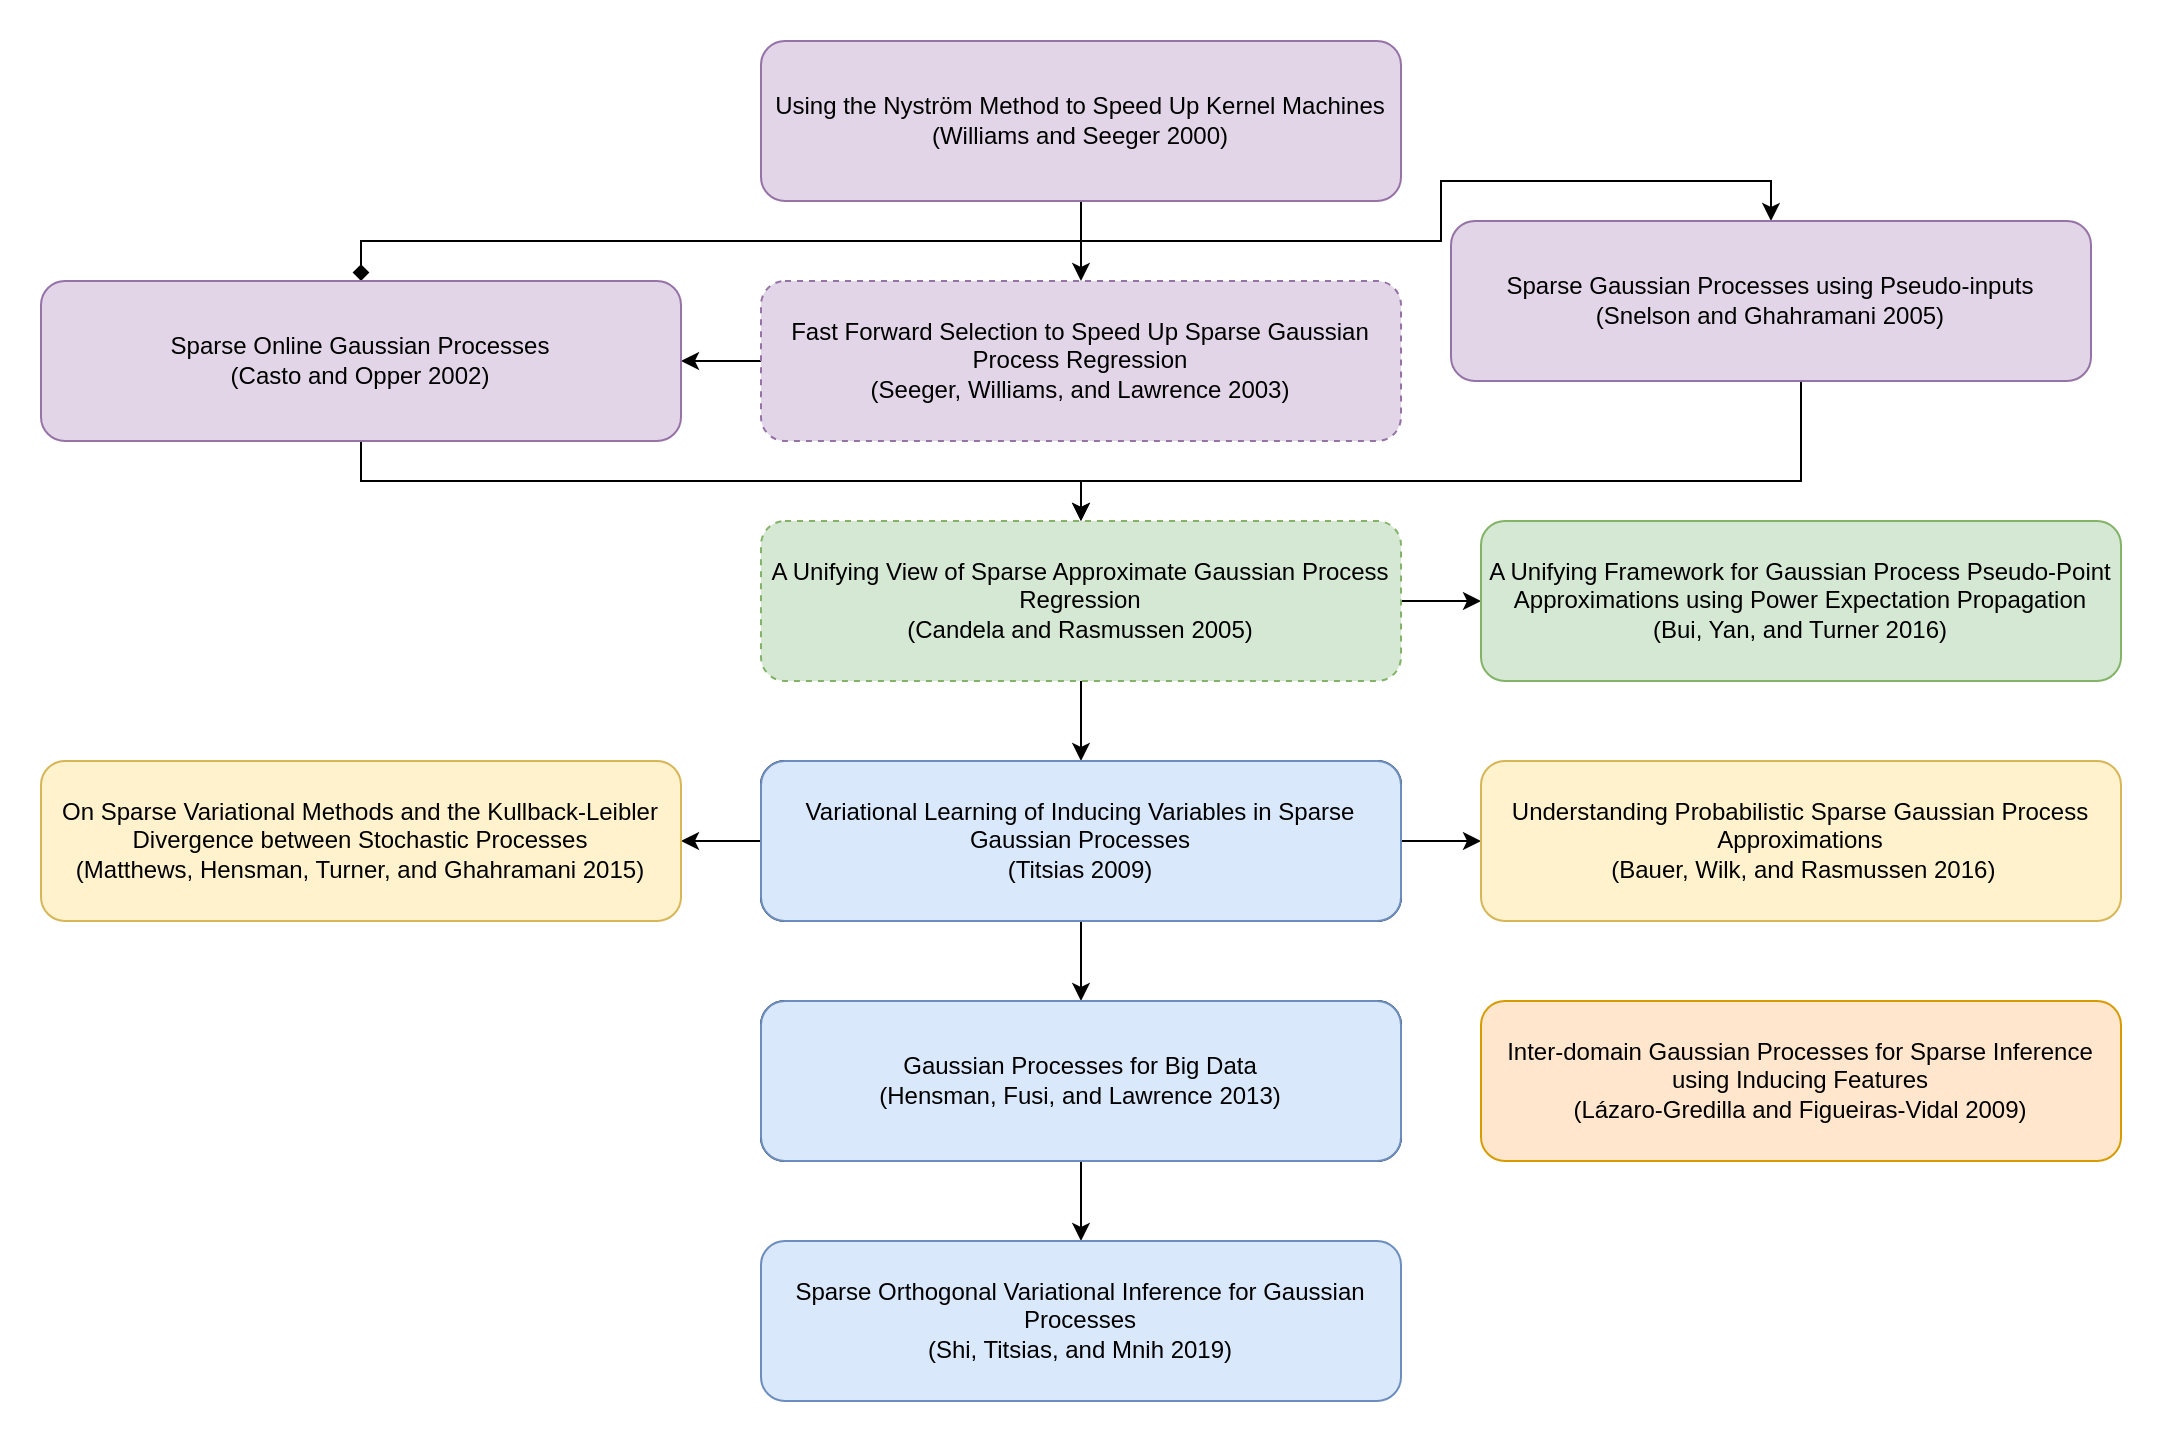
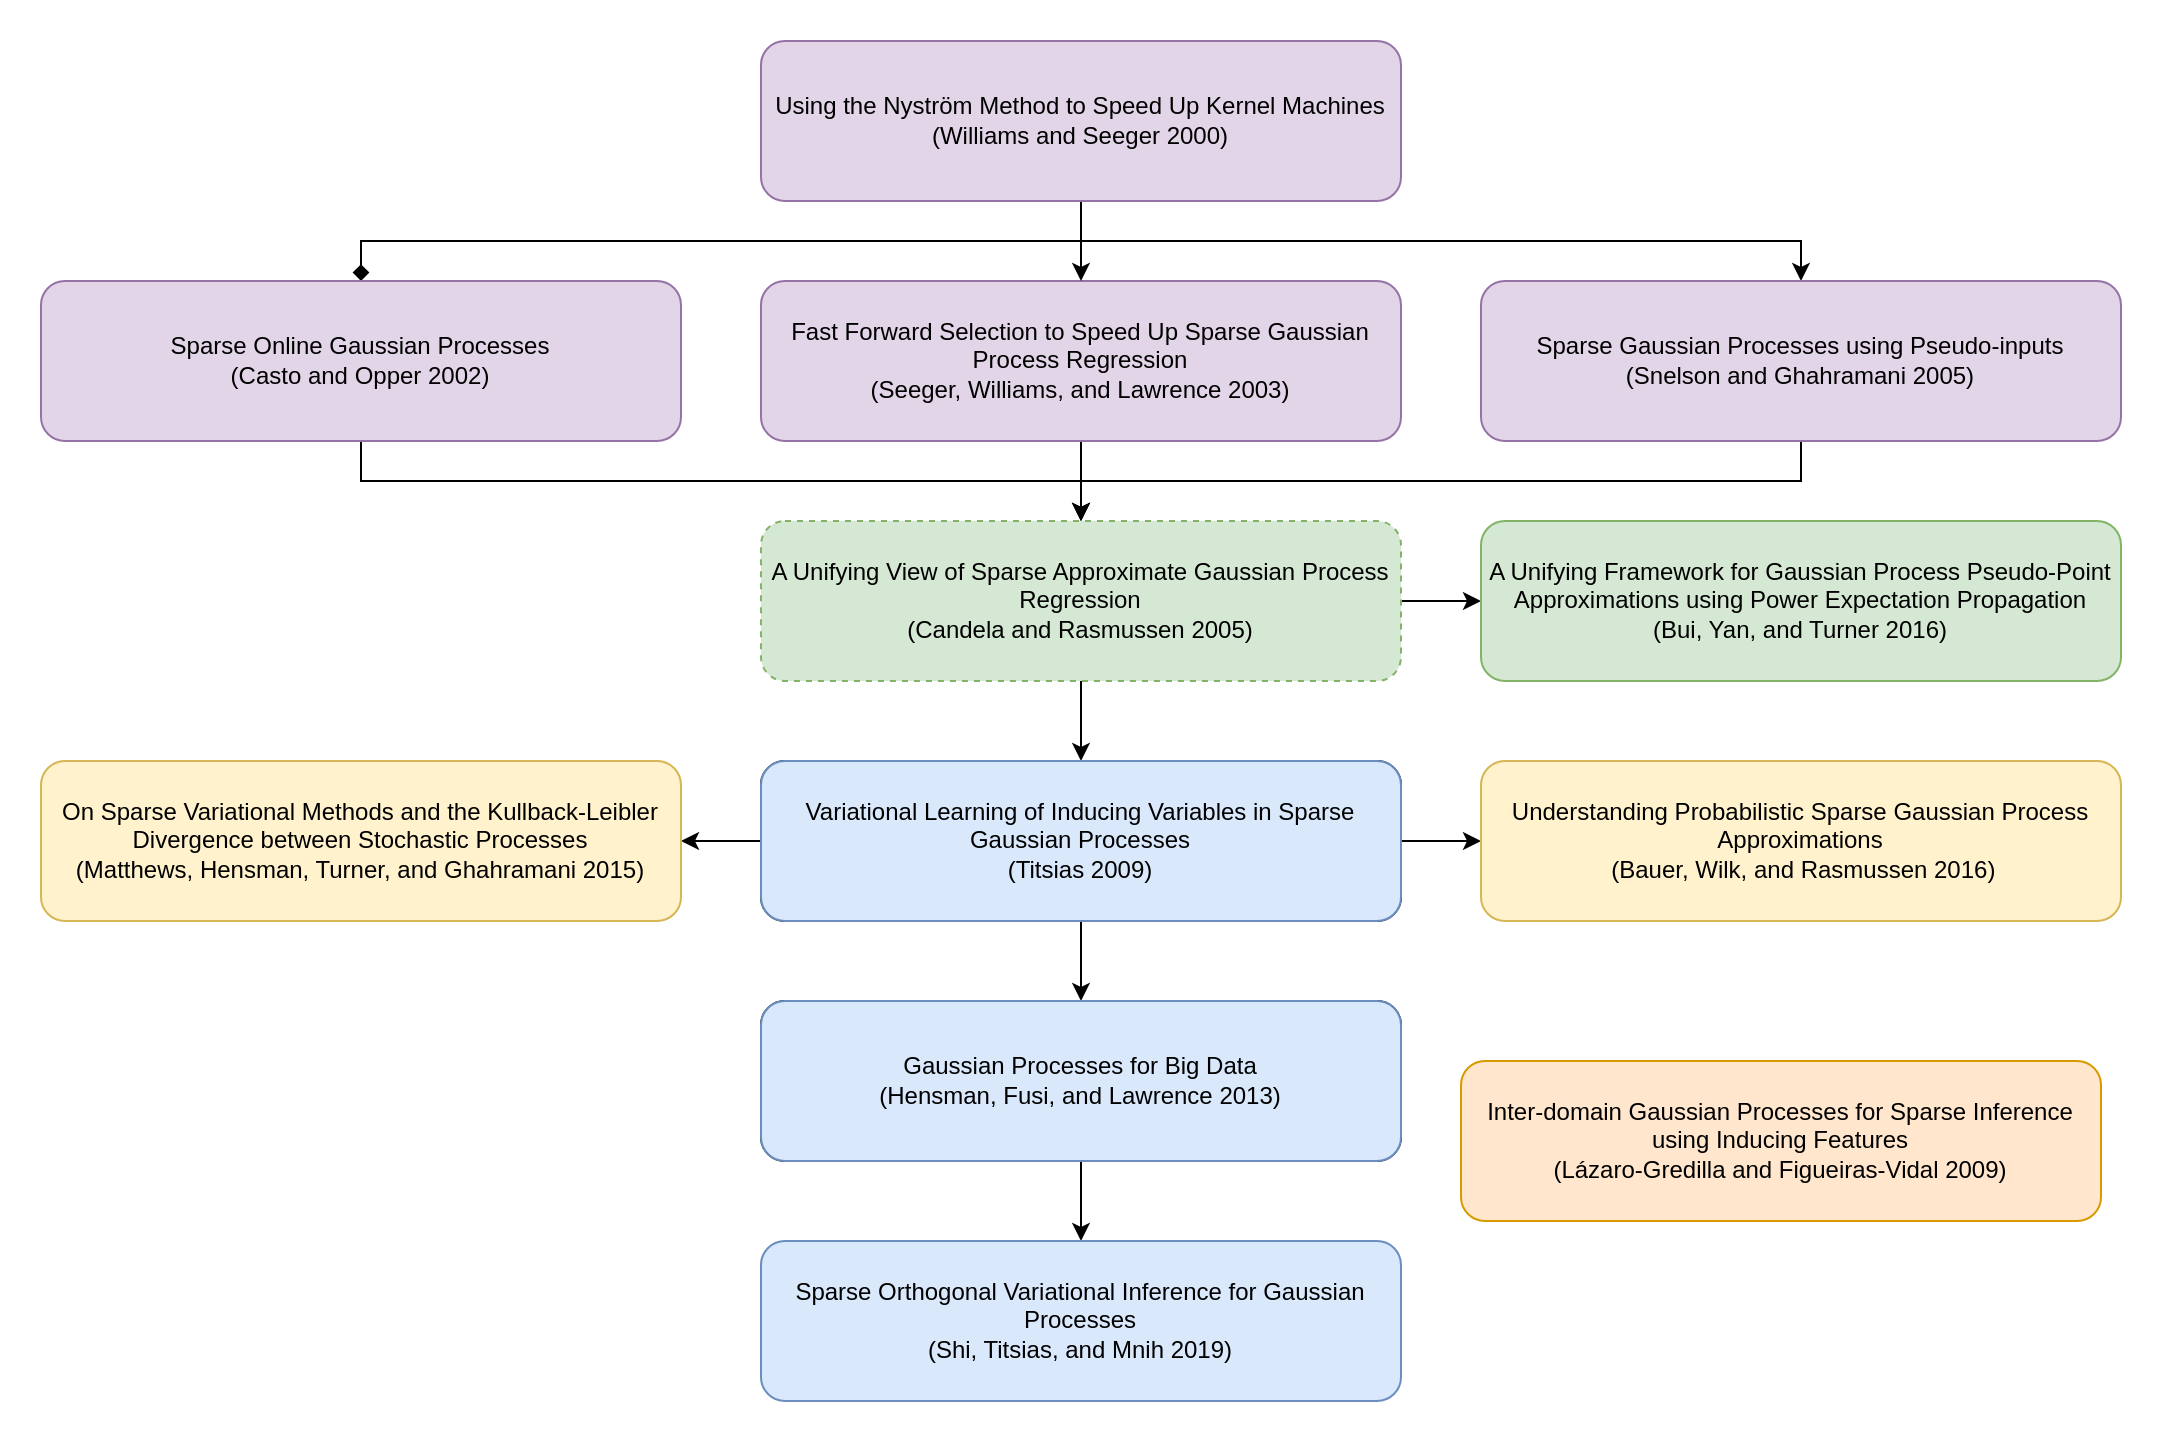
(1771, 301) -> (1801, 361)
(728, 361) -> (1081, 459)
(1081, 361) -> (1081, 361)
(1801, 1081) -> (1781, 1141)
